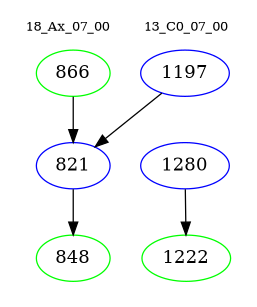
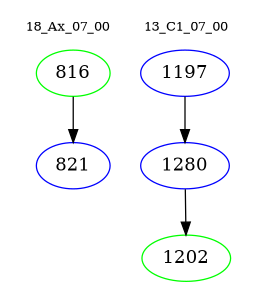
(186, 28) -> (186, 28)
(73, 73) -> (73, 73)
(139, 111) -> (185, 113)
(73, 258) -> none
(186, 258) -> (186, 258)
